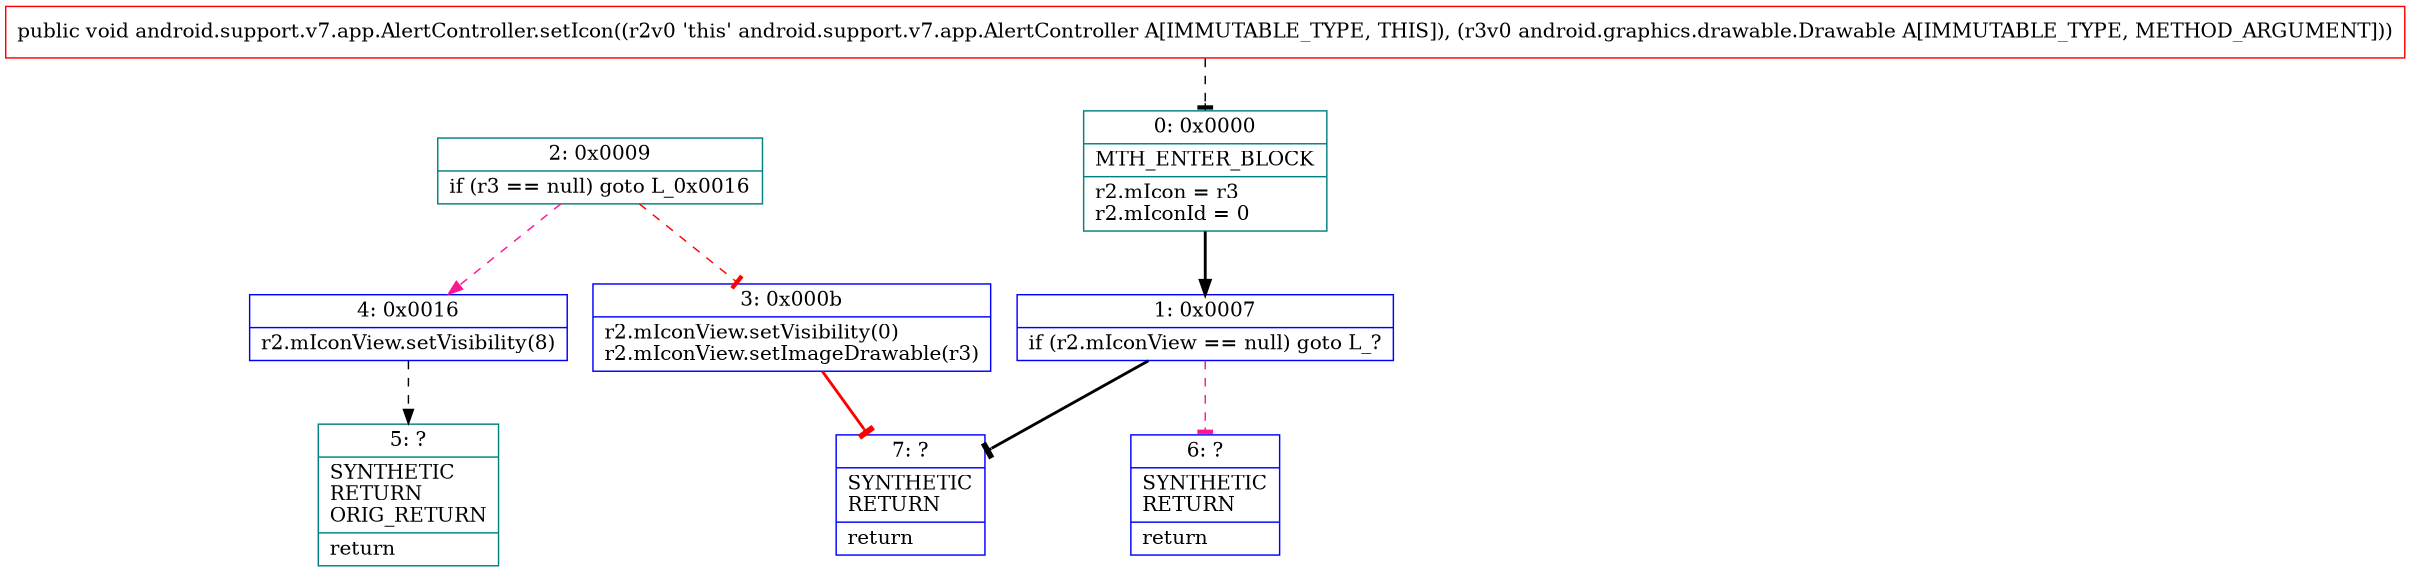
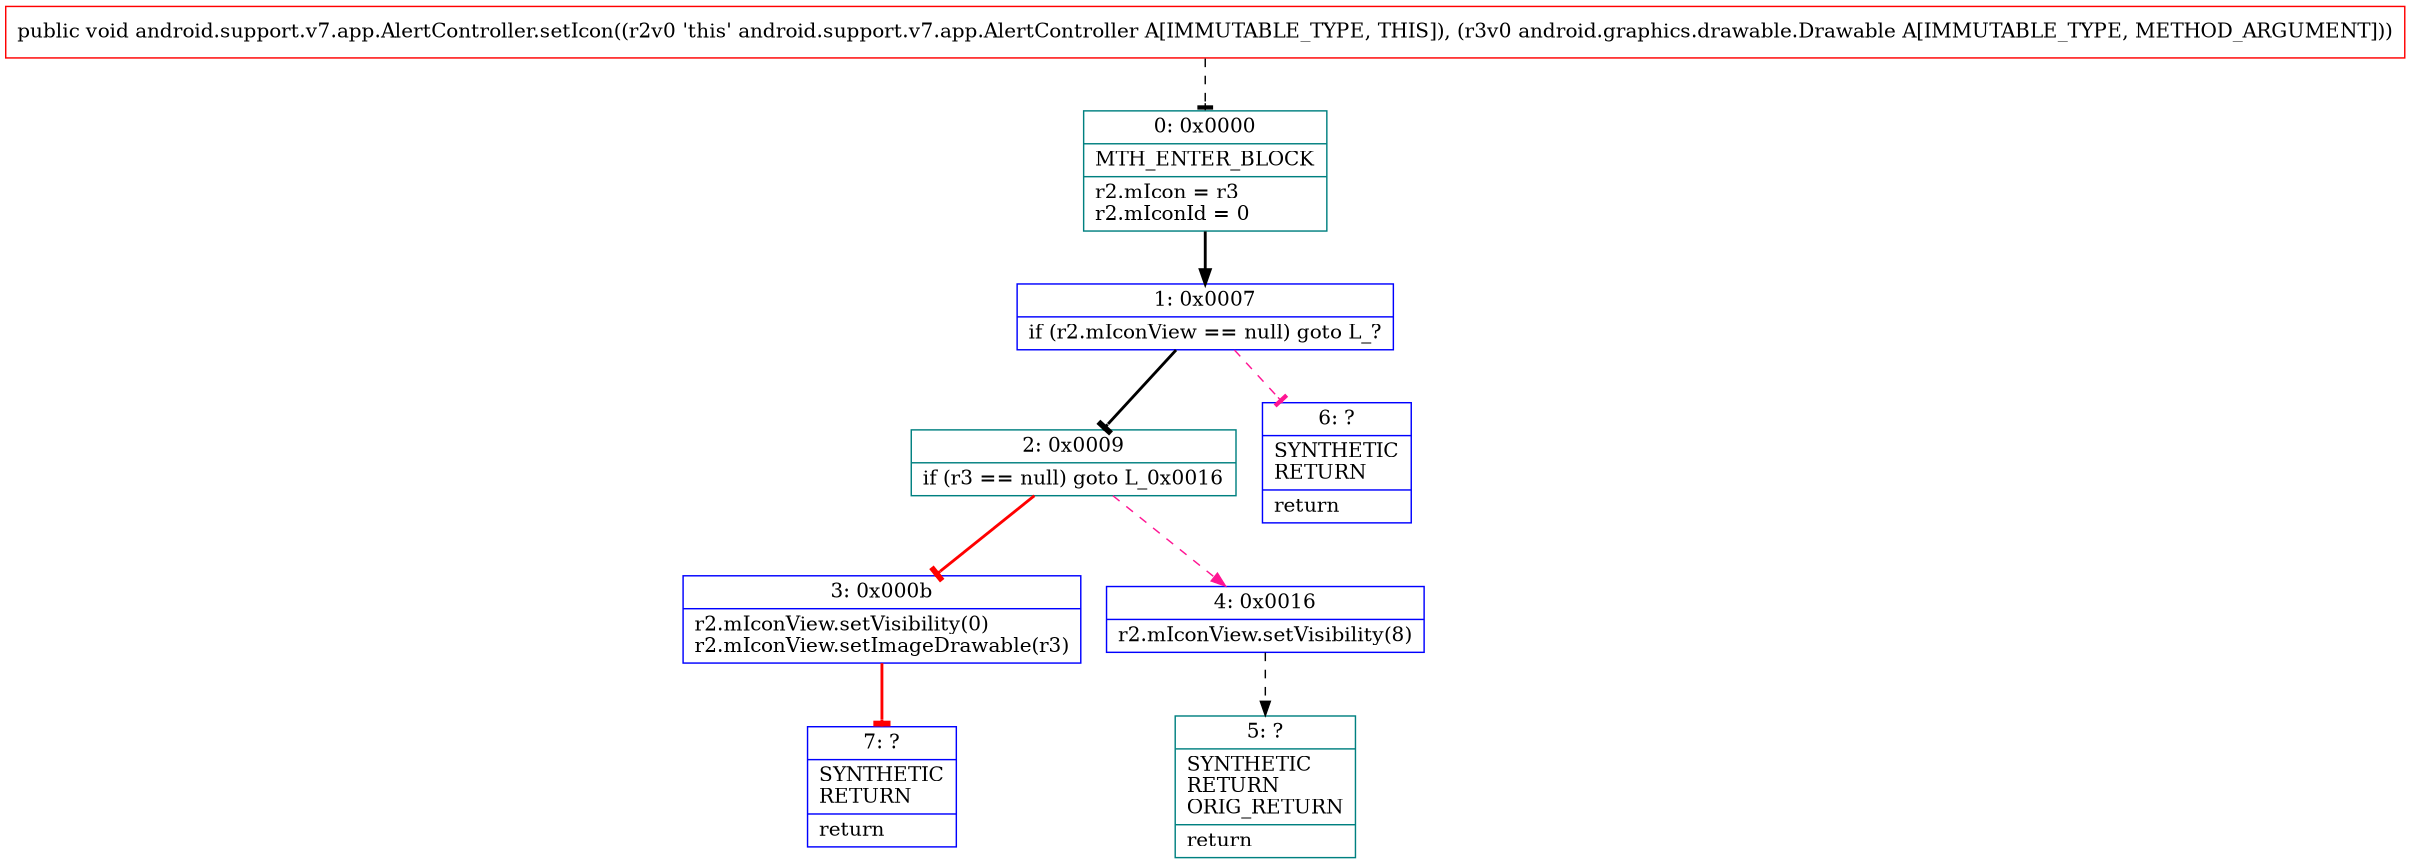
(686, 242) -> (987, 533)
(1070, 404) -> (1142, 387)
